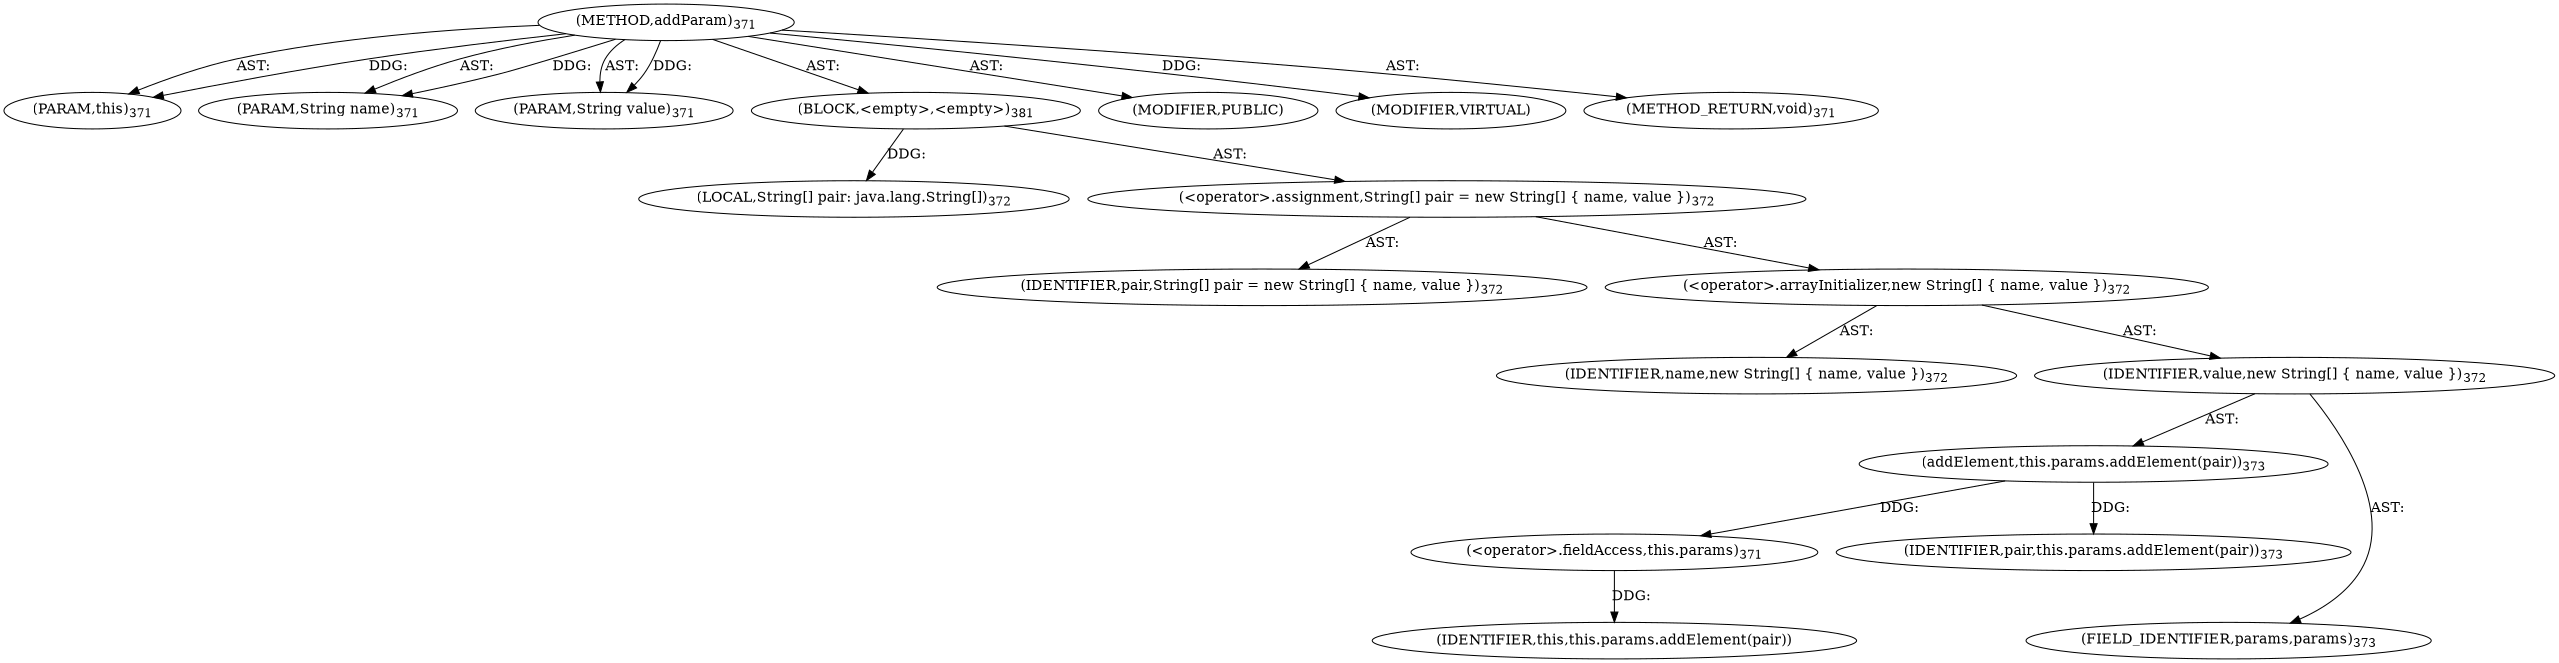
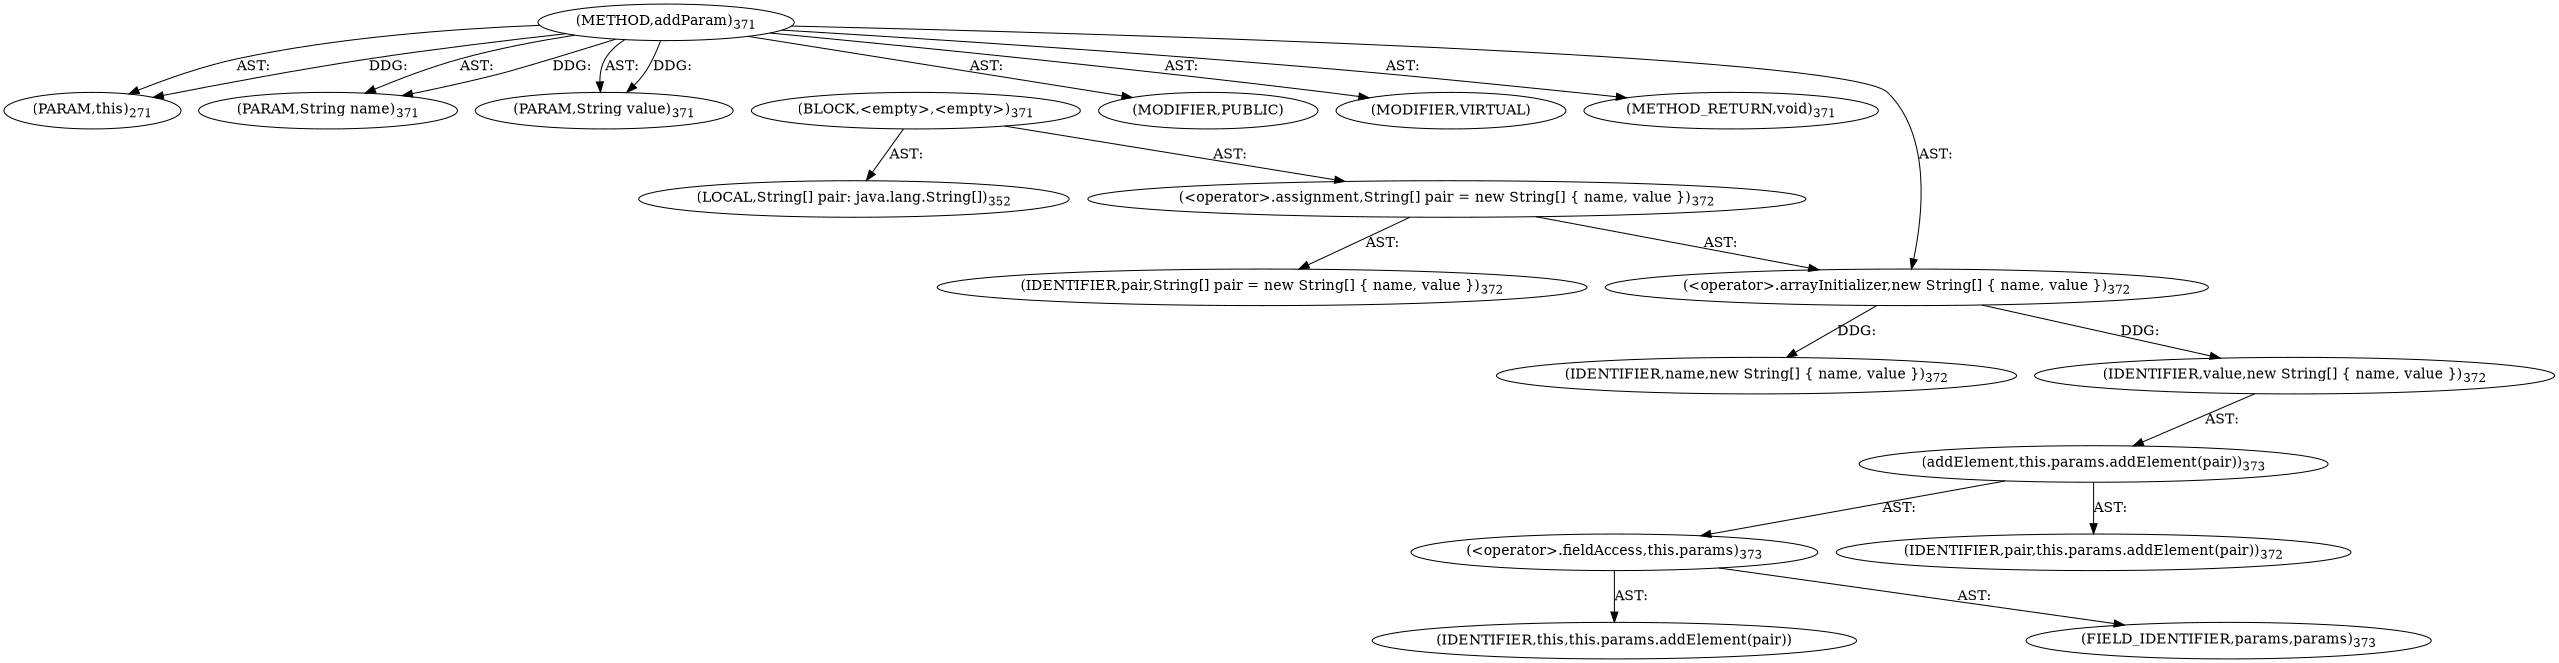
(785, 65) -> (1429, 47)
(1184, 67) -> (1184, 67)
(141, 109) -> (141, 109)
(1022, 109) -> (1022, 109)
(909, 155) -> (909, 155)
(1000, 197) -> (1000, 197)
(1859, 331) -> (1859, 331)
(2142, 331) -> (2142, 331)
(1902, 508) -> (1902, 508)
(2113, 508) -> (2113, 508)
(2371, 515) -> (1917, 596)
(1751, 551) -> (1751, 551)
(2272, 551) -> (2272, 551)
(1634, 596) -> (1634, 596)
